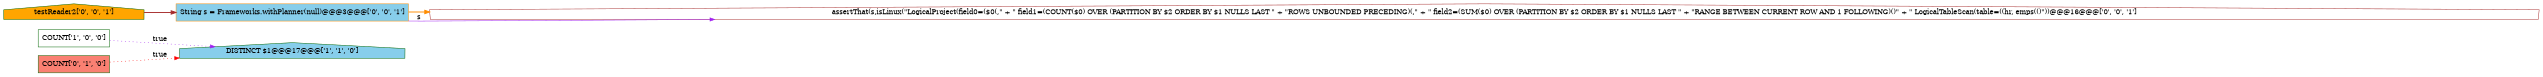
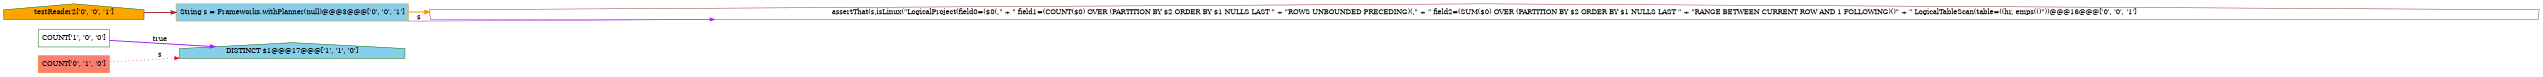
(160, 43) -> (160, 43)
(160, 55) -> (160, 55)
(74, 64) -> (74, 64)
